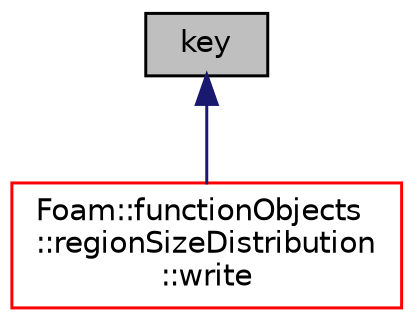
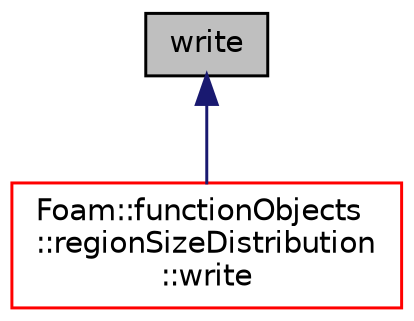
(207, 45) -> (207, 45)
